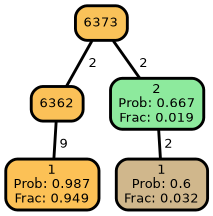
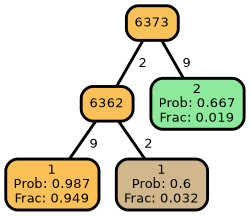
(142, 63) -> (185, 63)
(160, 144) -> (132, 140)
